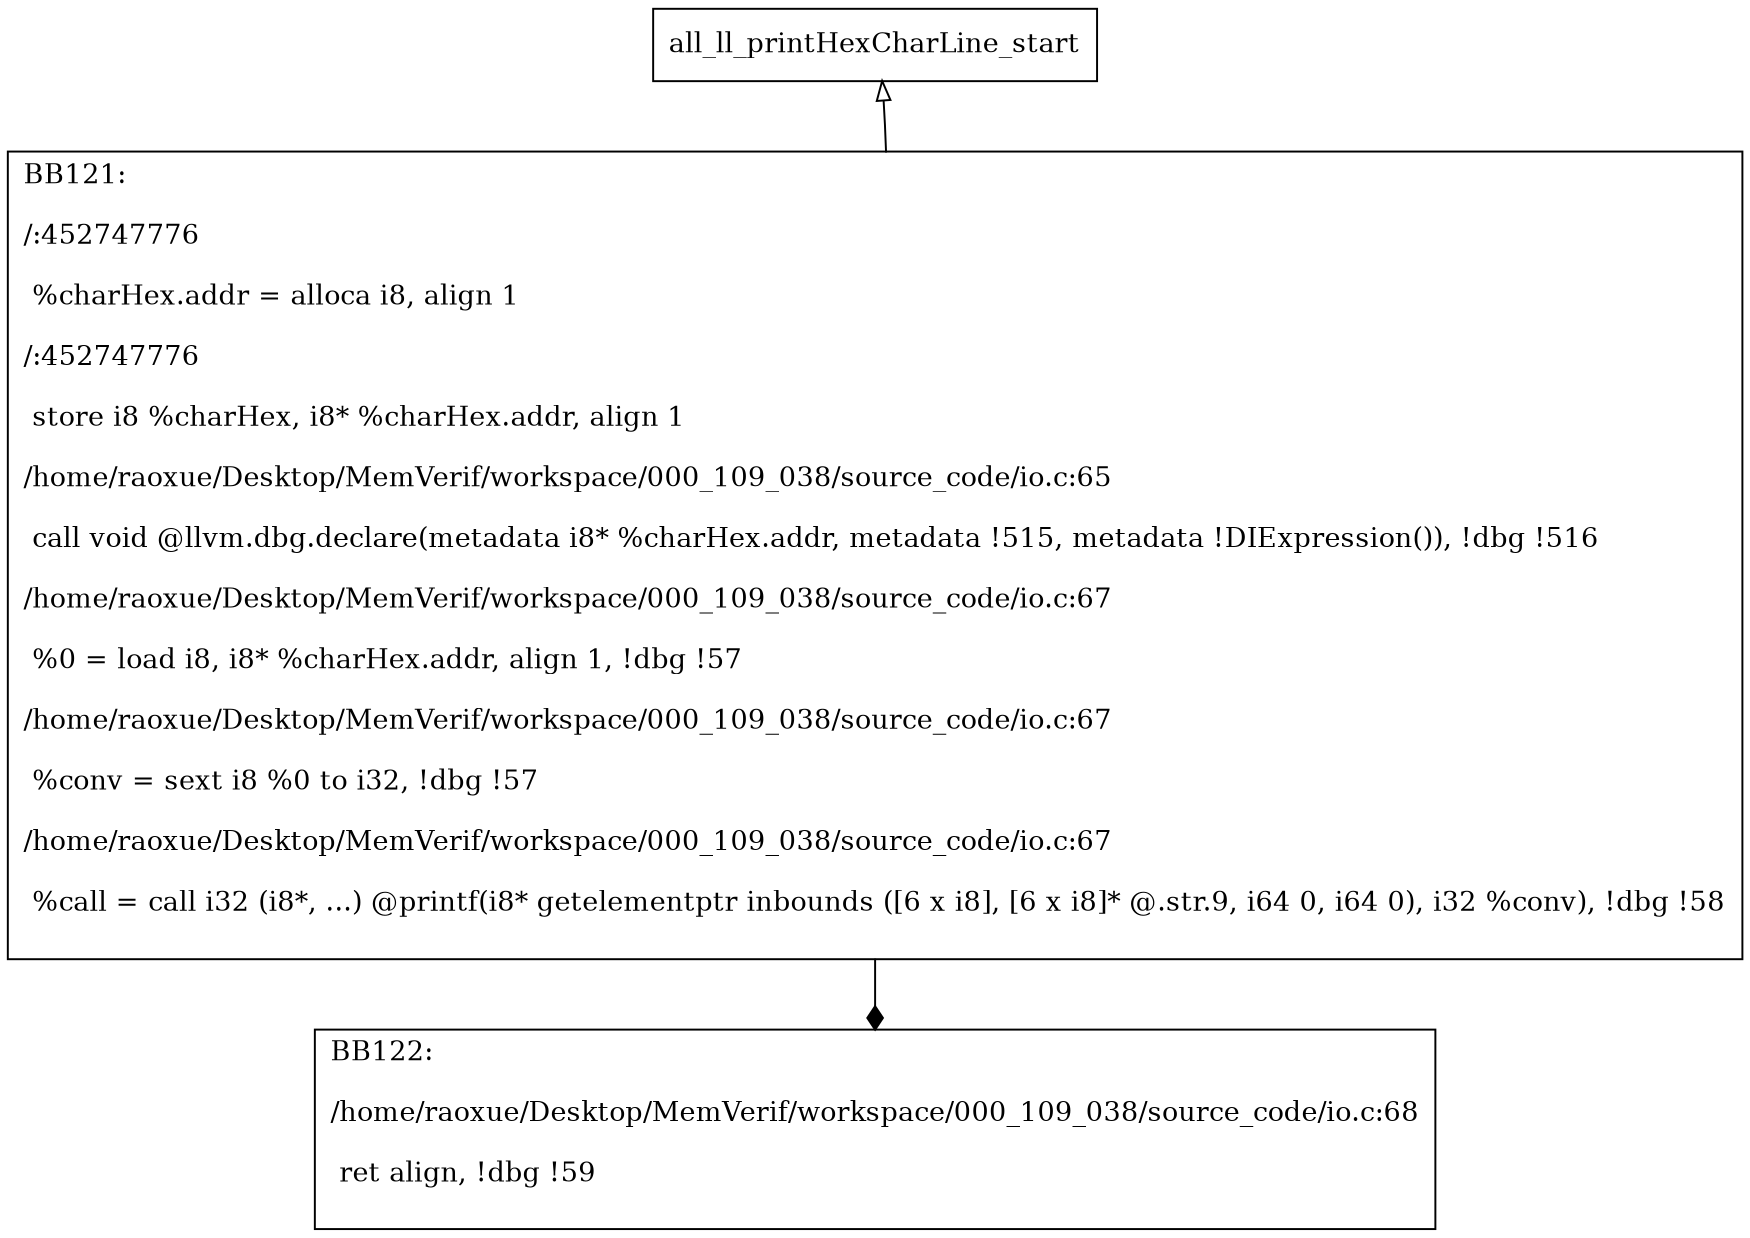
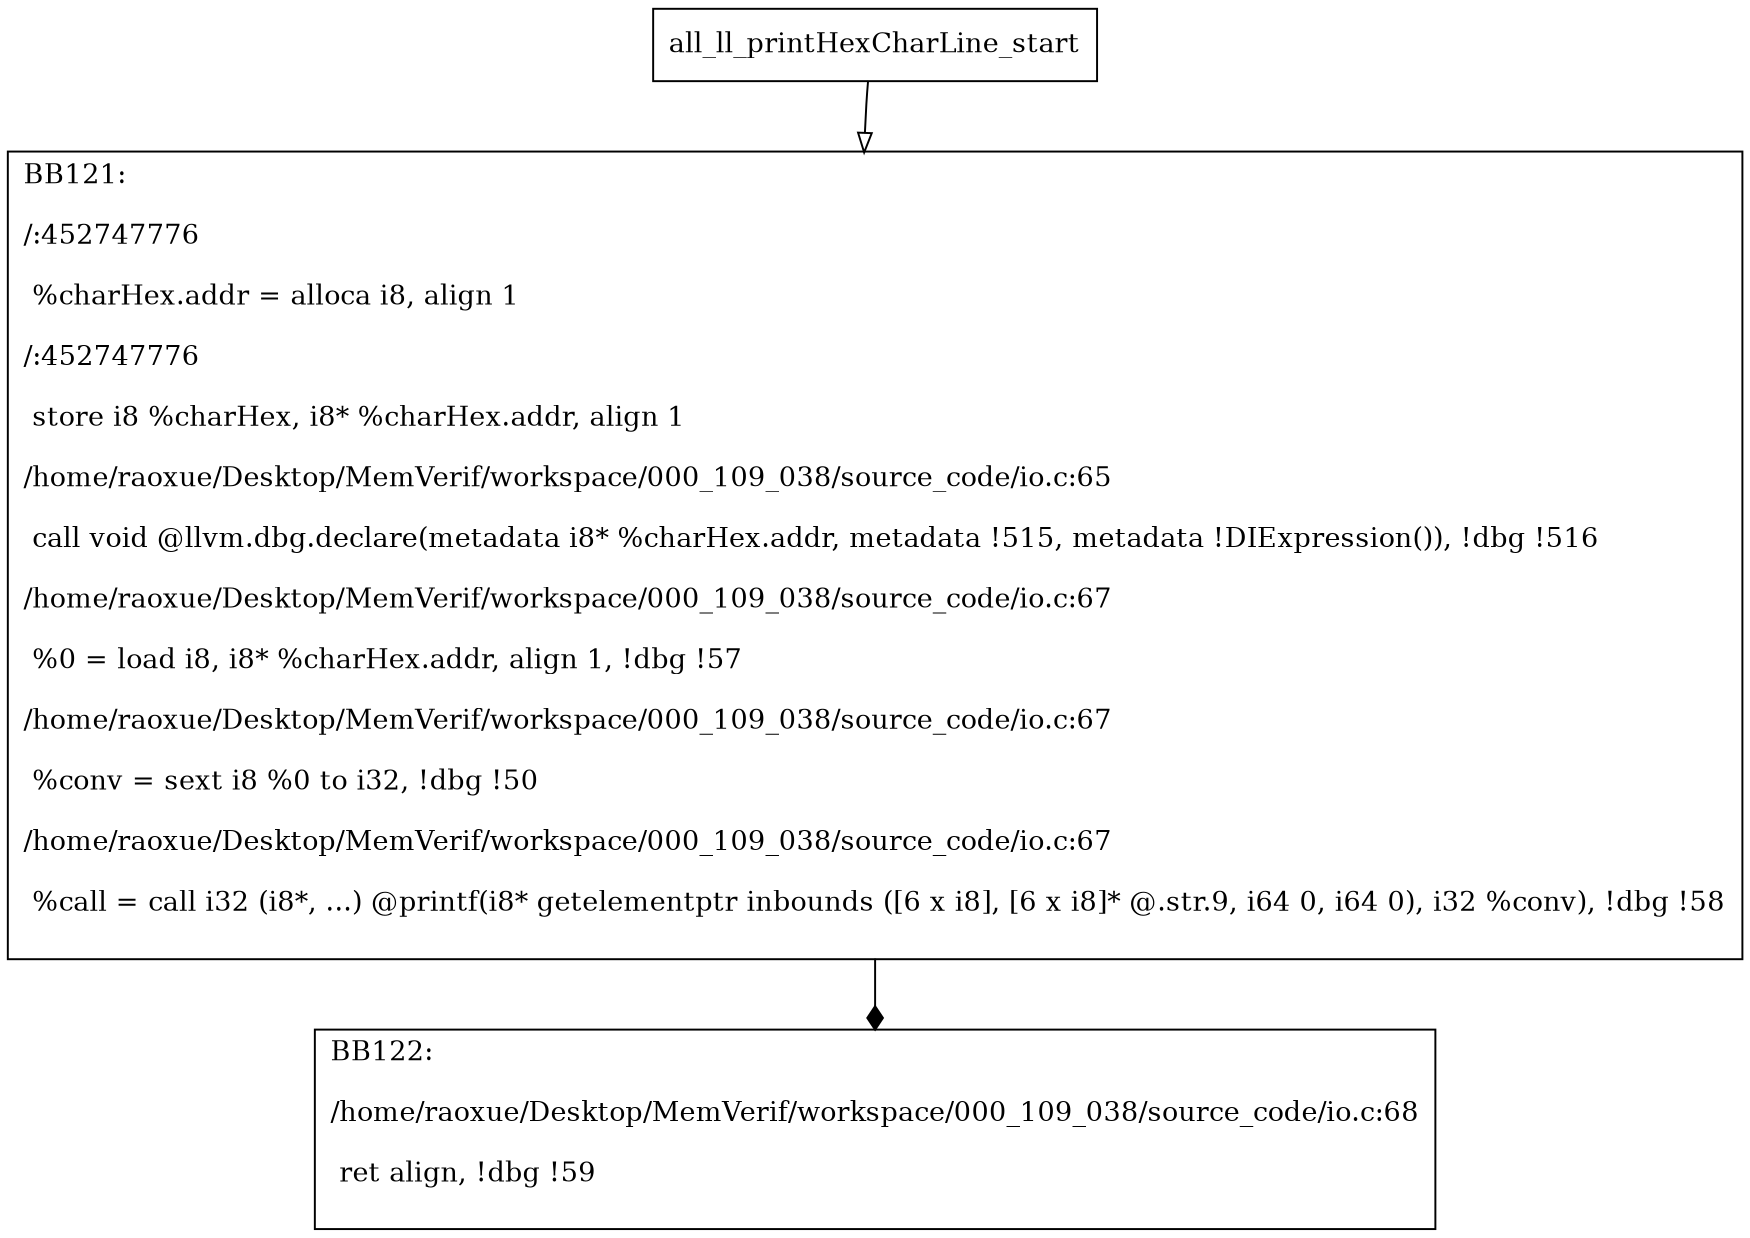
(885, 127) -> (866, 107)
(282, 781) -> (282, 781)
